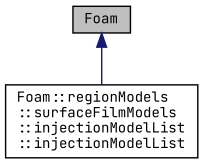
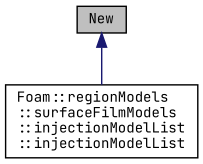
(102, 20) -> (102, 20)
